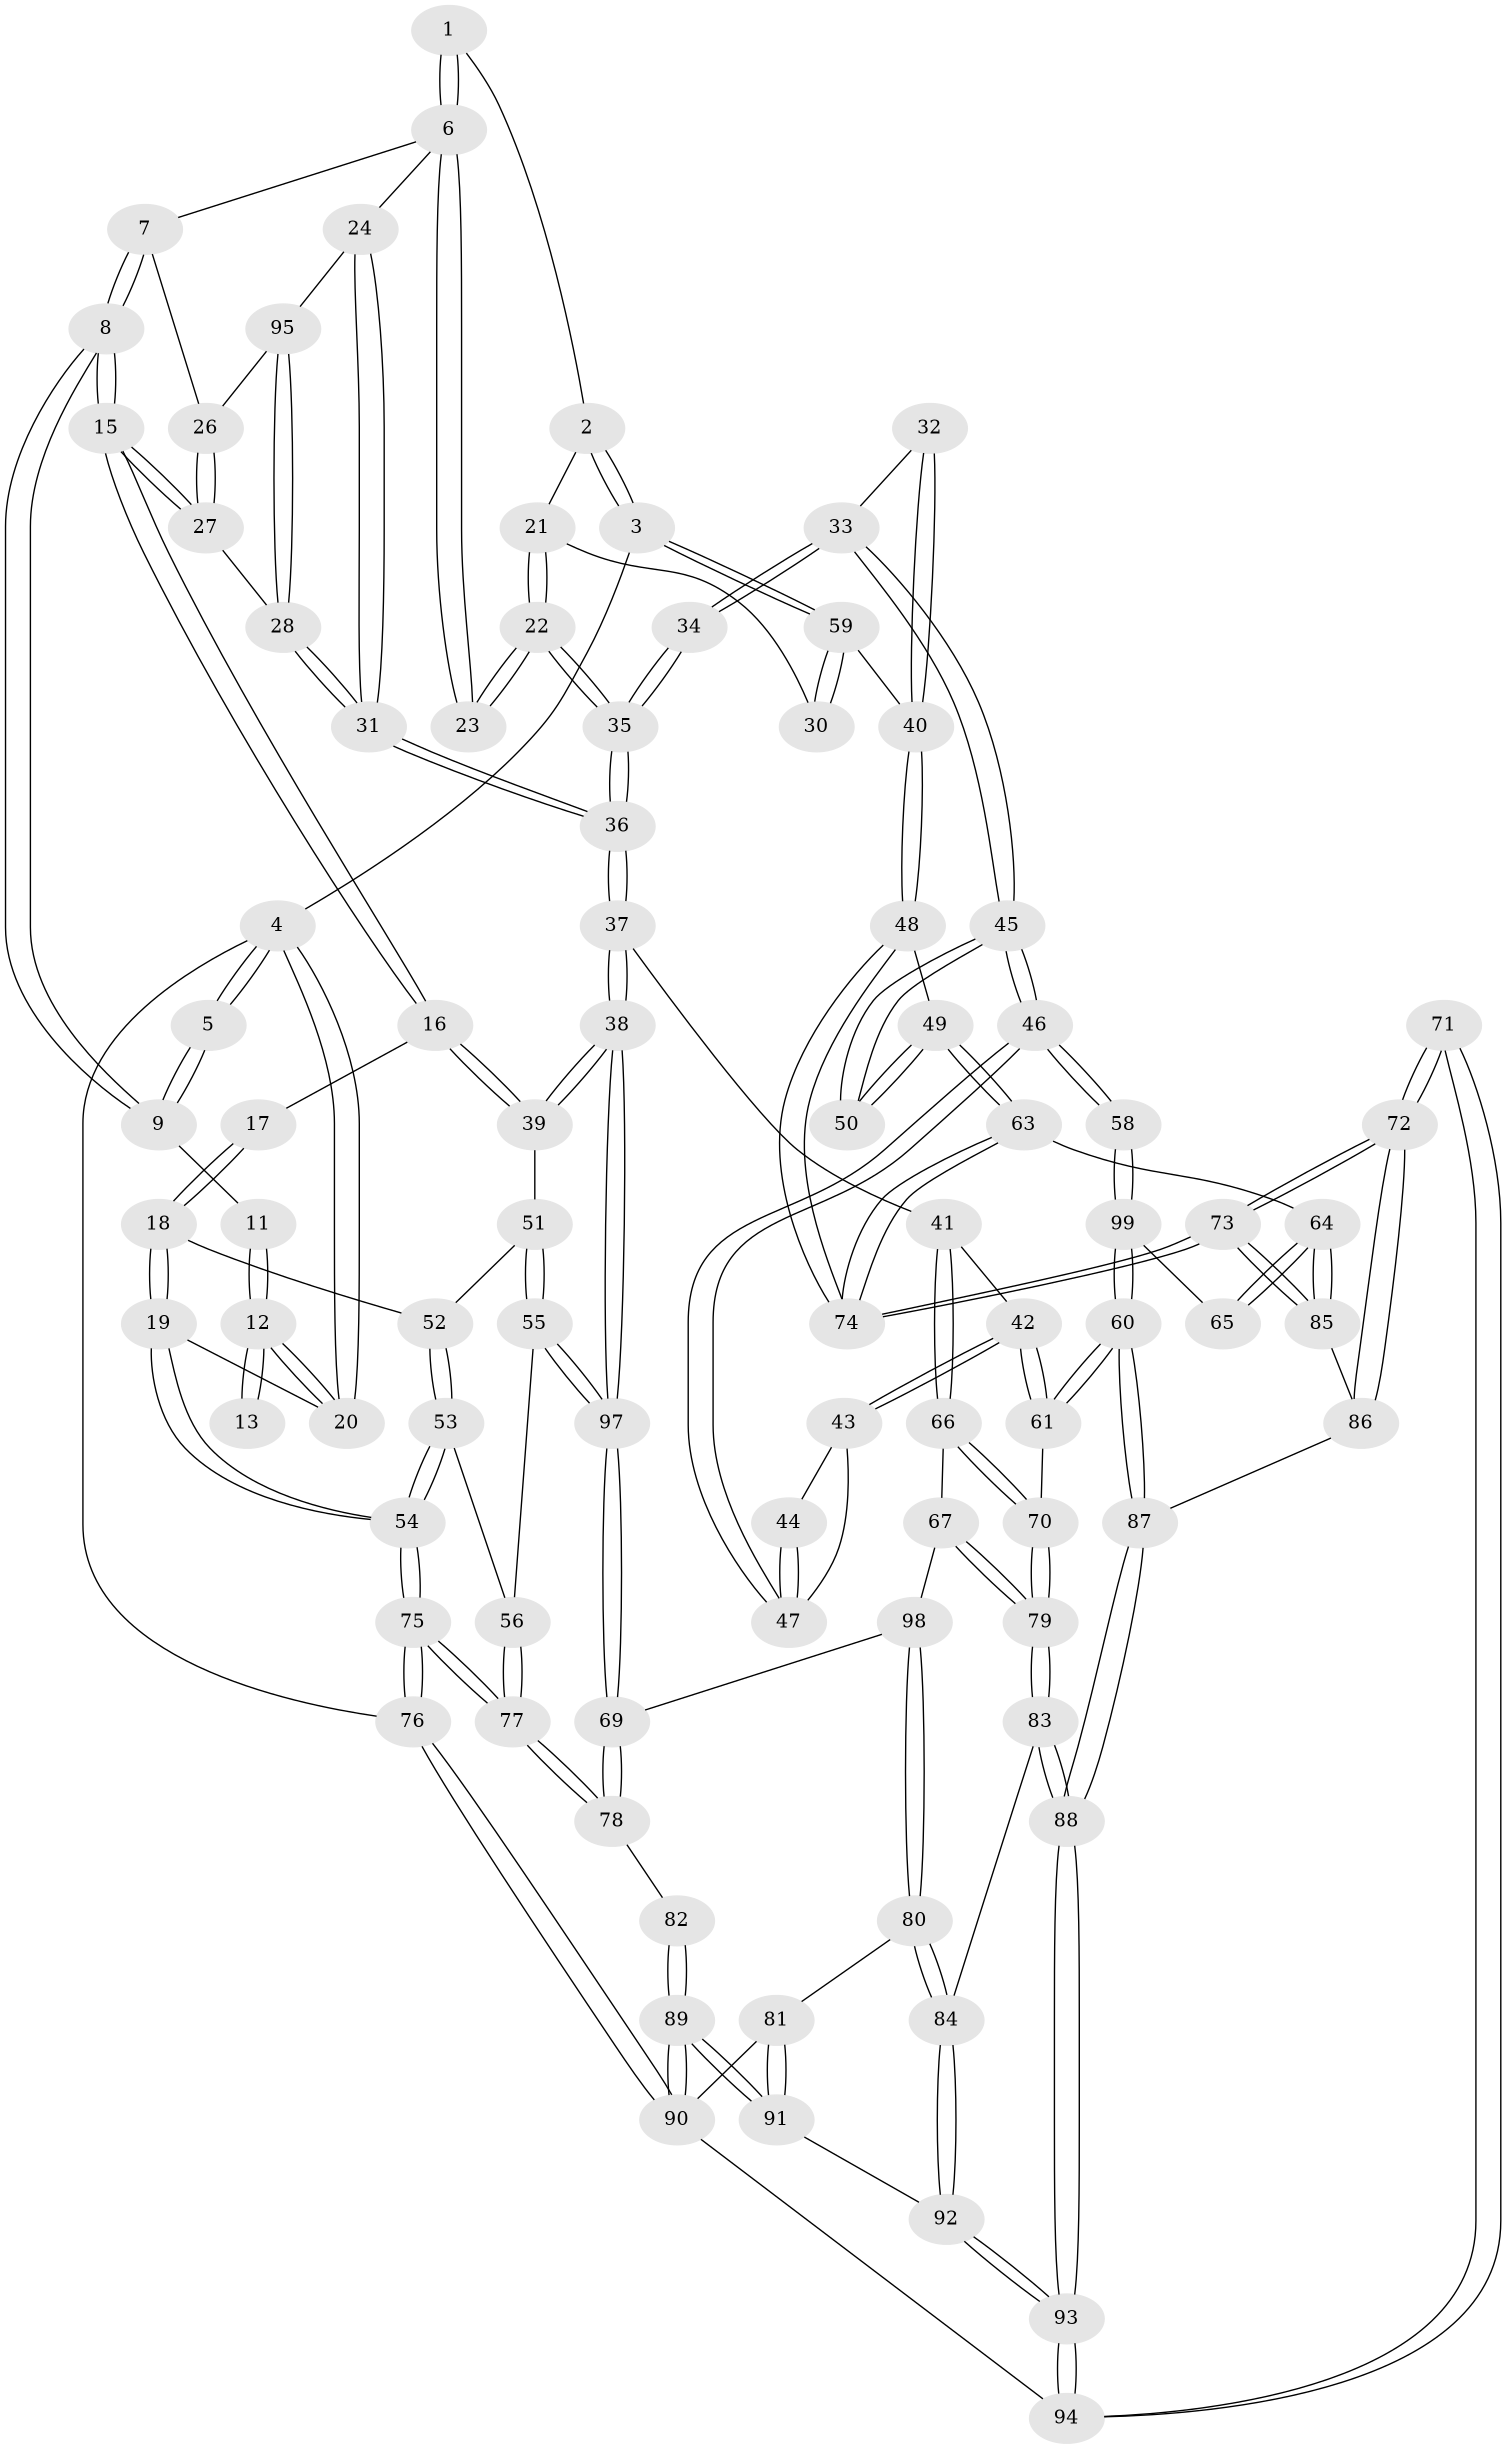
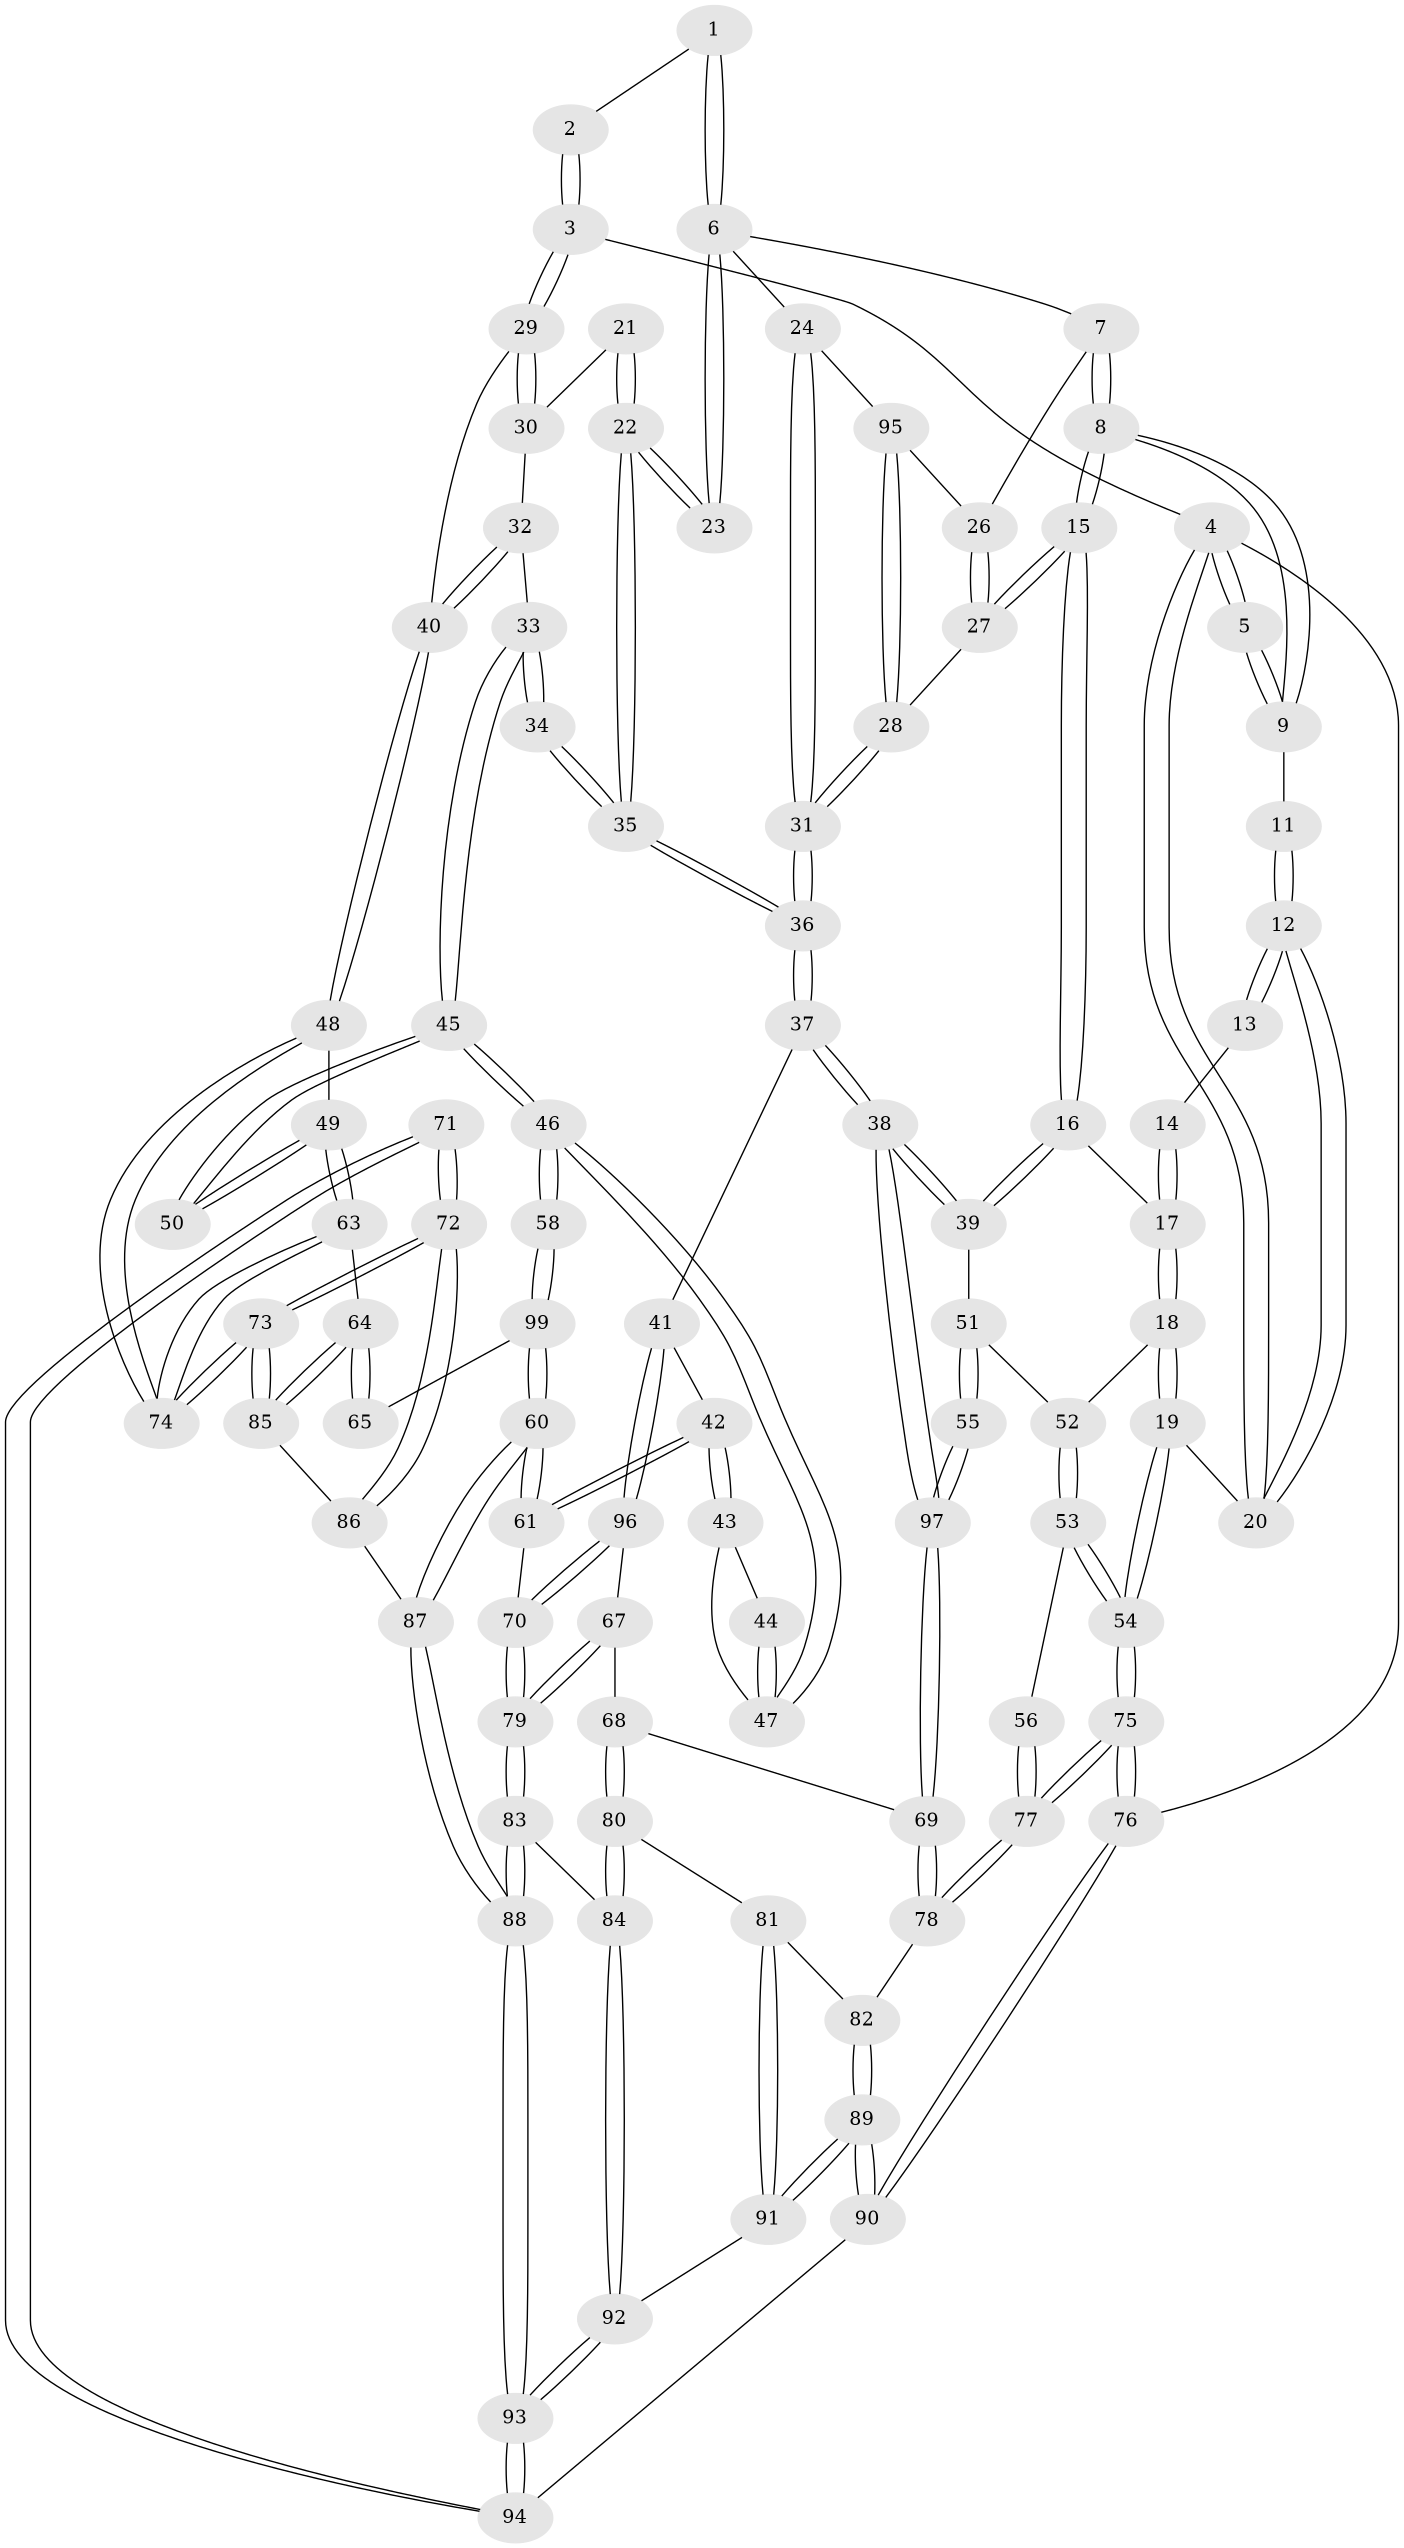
none -> (524, 478)
(562, 478) -> none
(842, 627) -> (527, 329)
none -> (1168, 1125)
(944, 1423) -> (626, 1523)
(524, 1473) -> none
(915, 1622) -> (615, 1722)
(739, 2059) -> (815, 1971)
